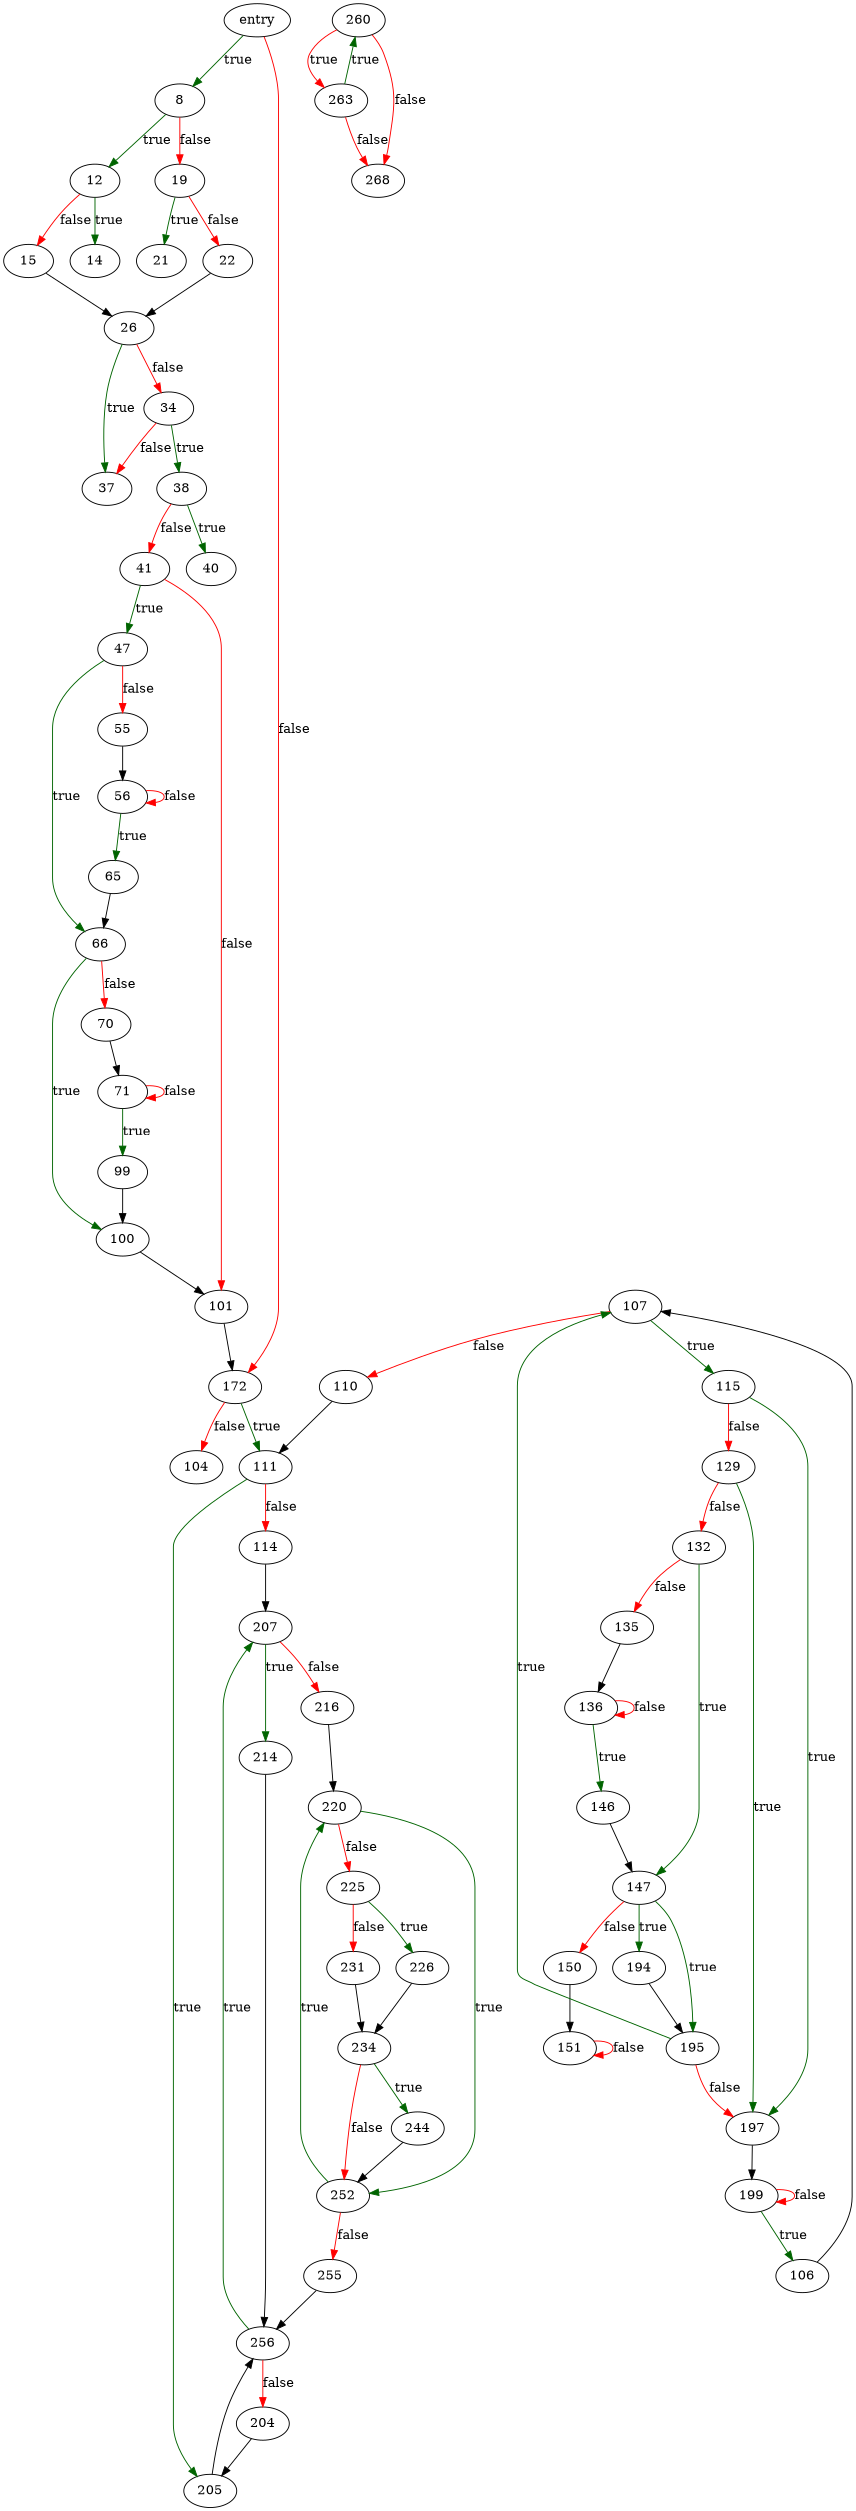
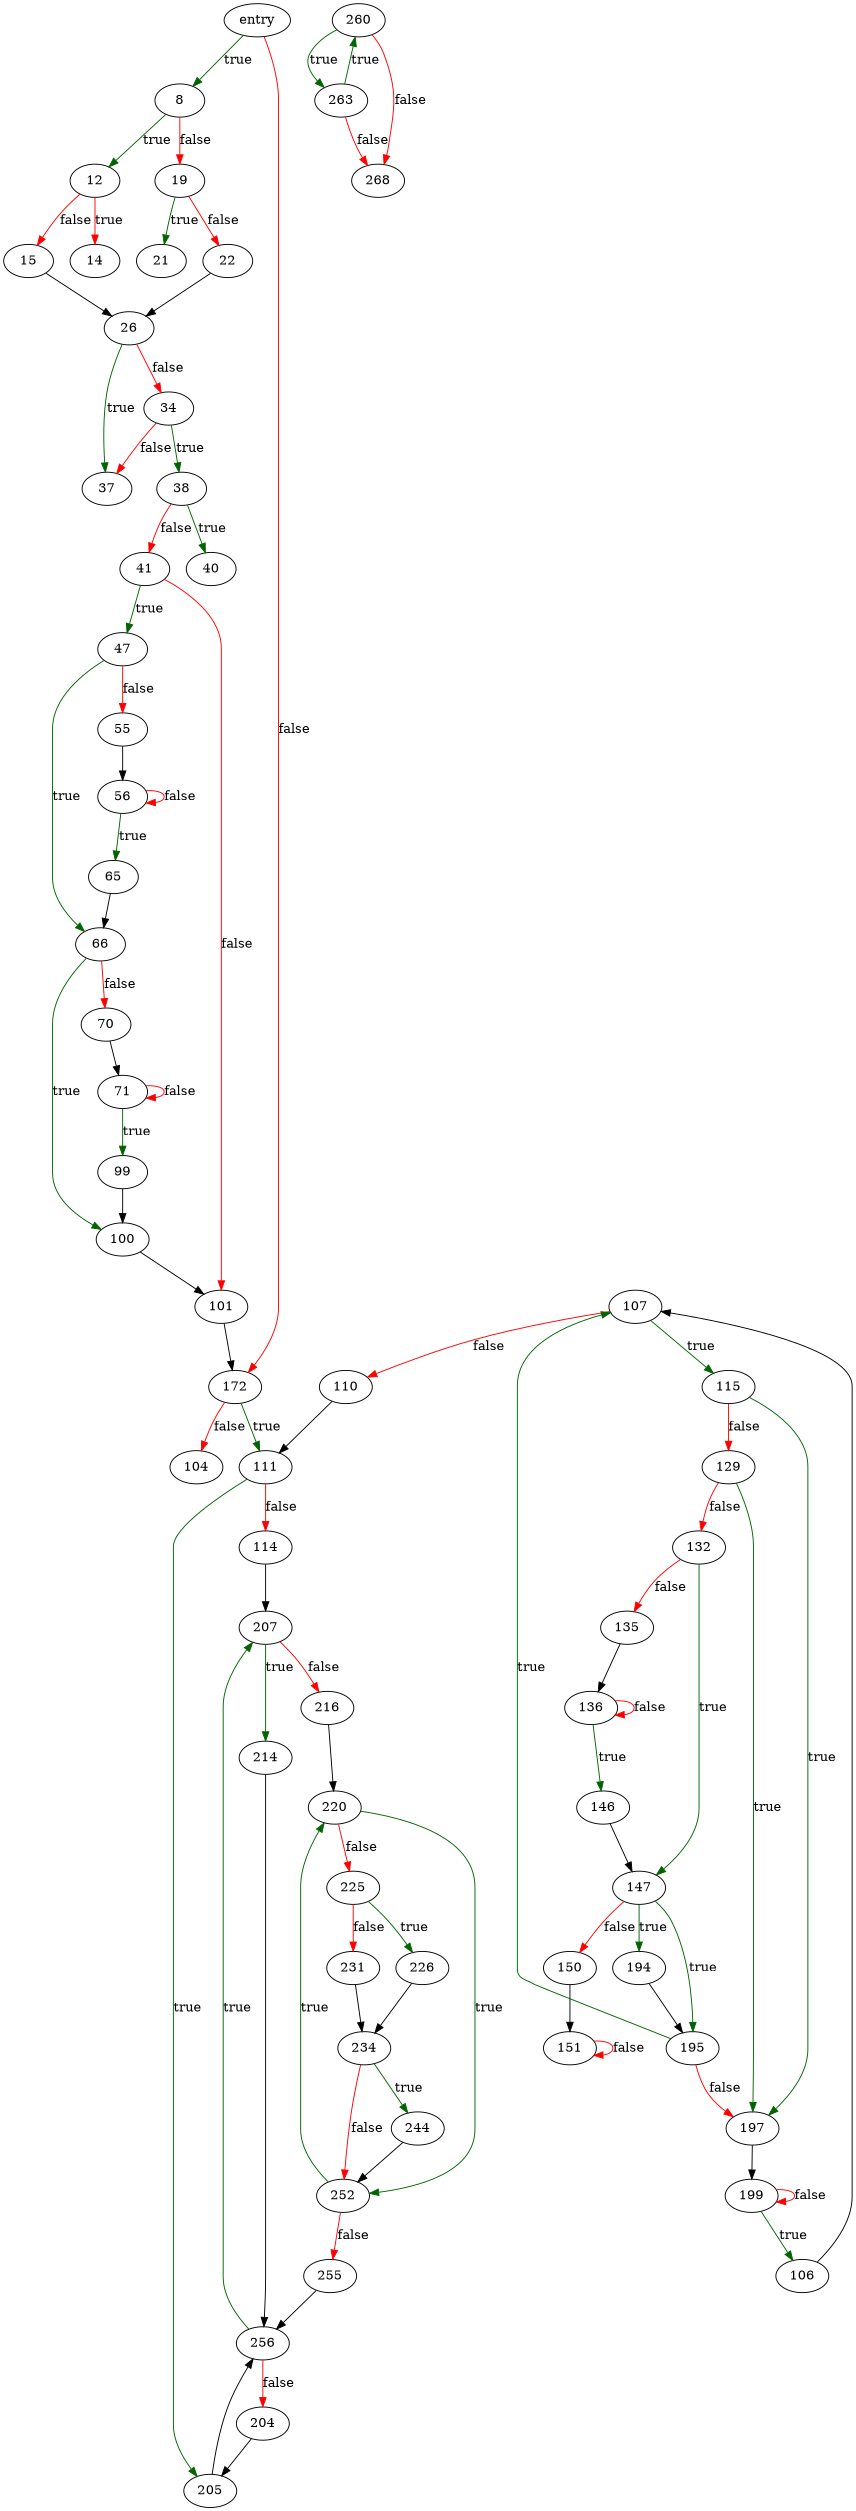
(311, 51) -> (311, 51)
(95, 216) -> (95, 216)
